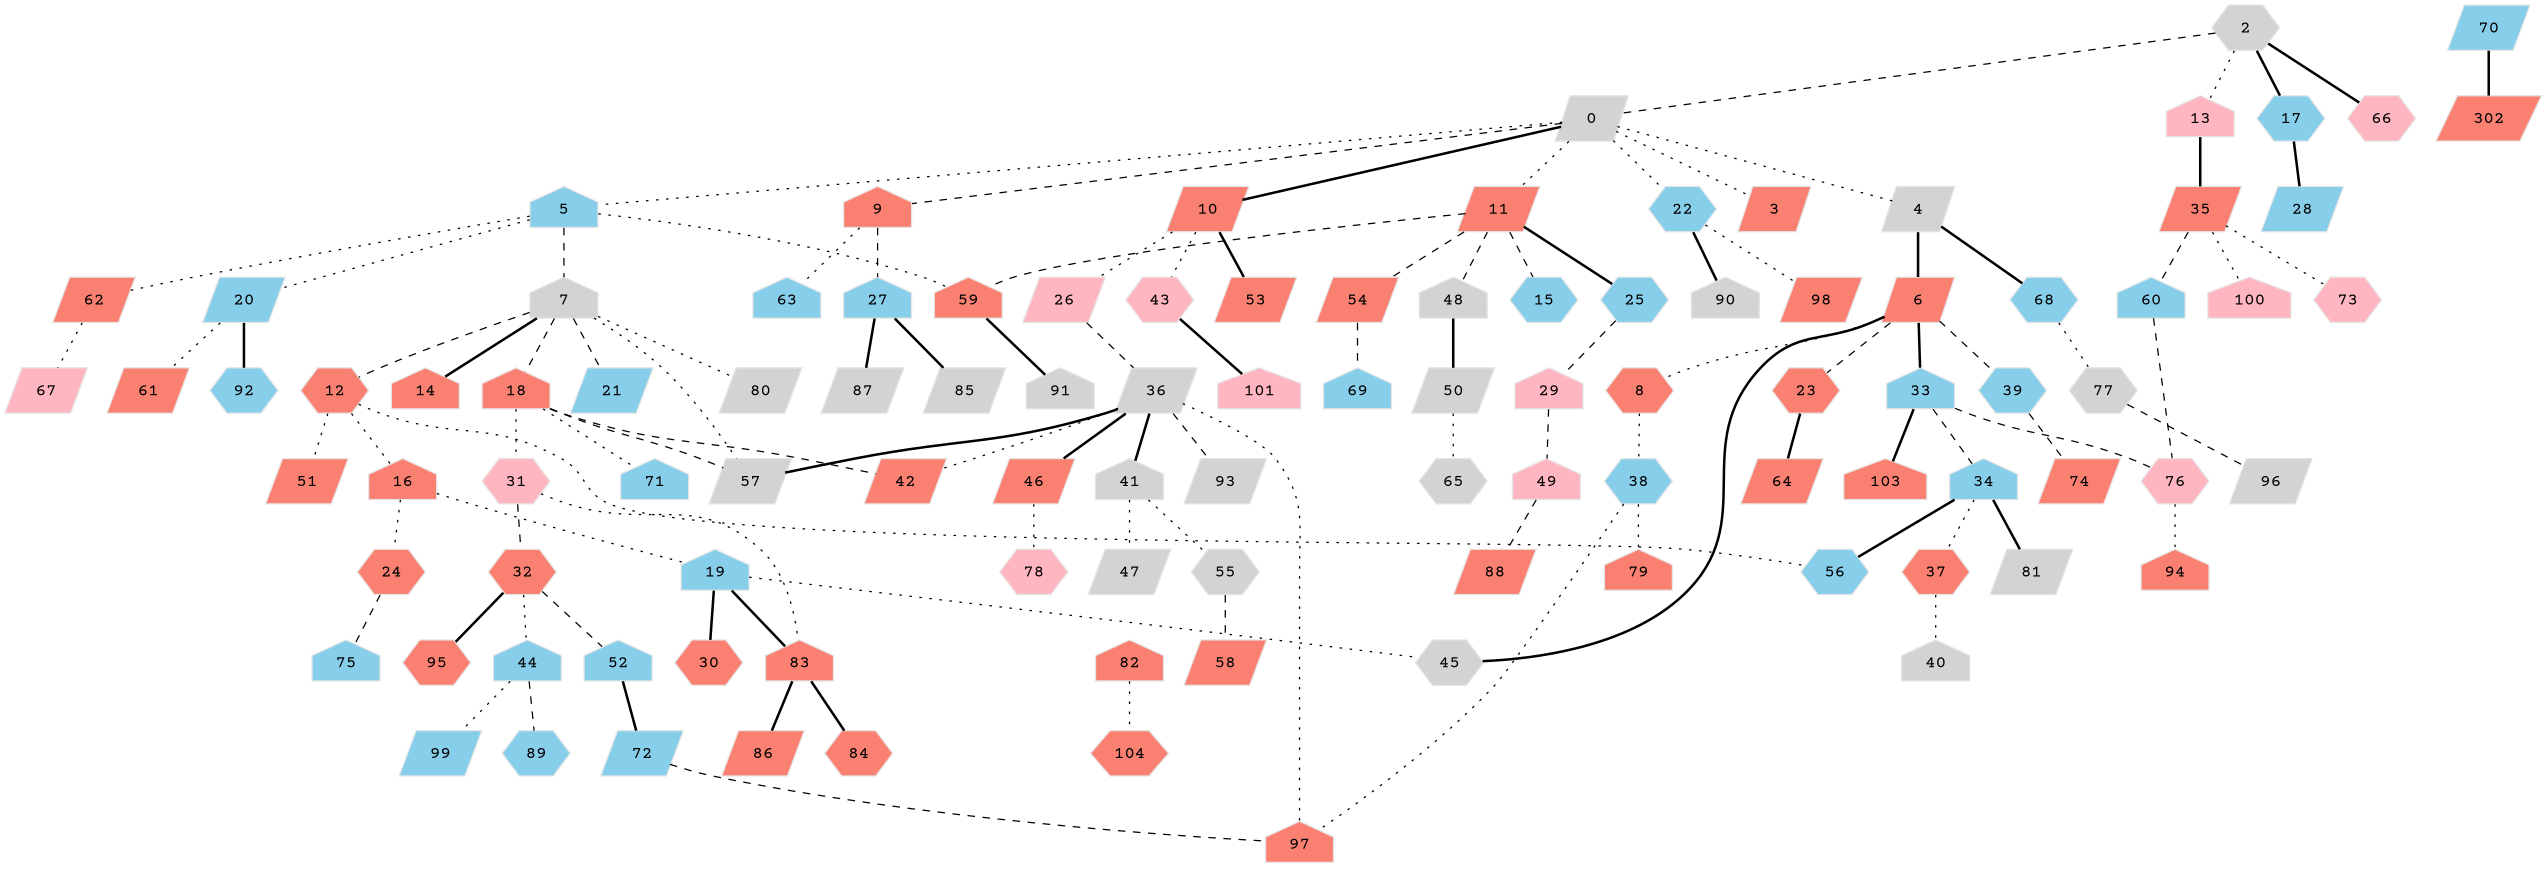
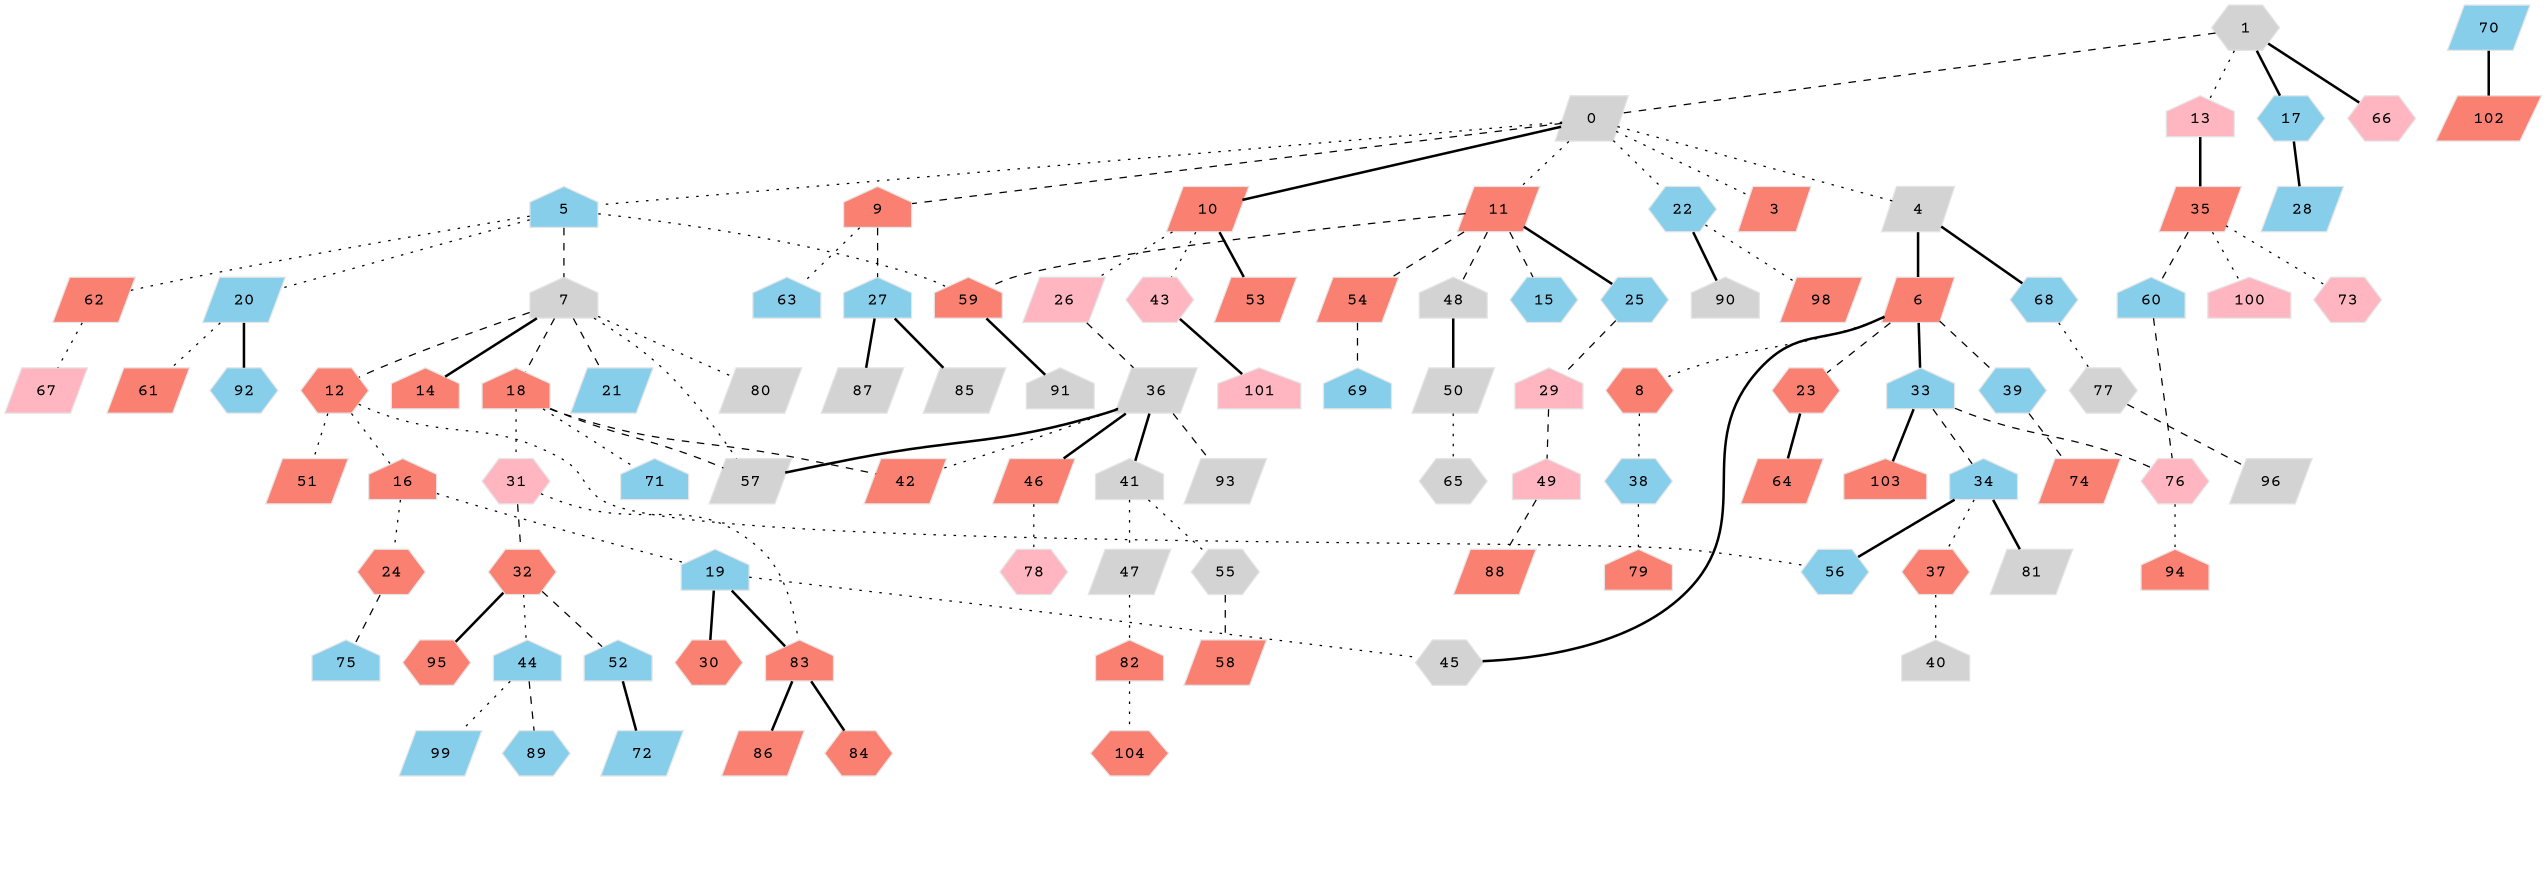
(2246, 28) -> (2246, 28)
(2489, 118) -> (2489, 118)
none -> (1130, 614)
(1300, 844) -> none
